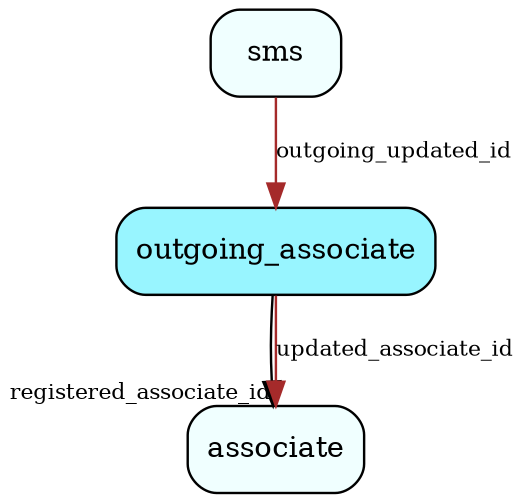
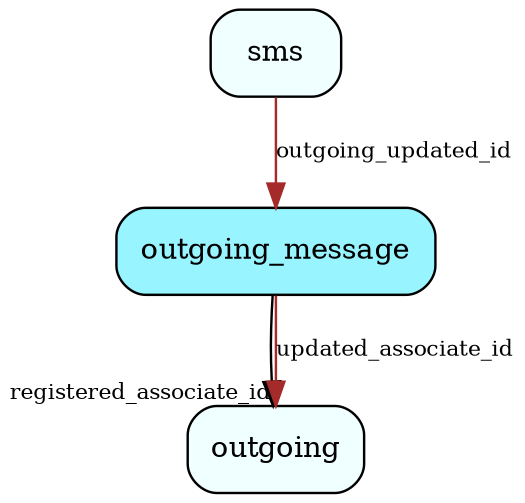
(276, 251) -> (276, 251)
(276, 450) -> (276, 450)
